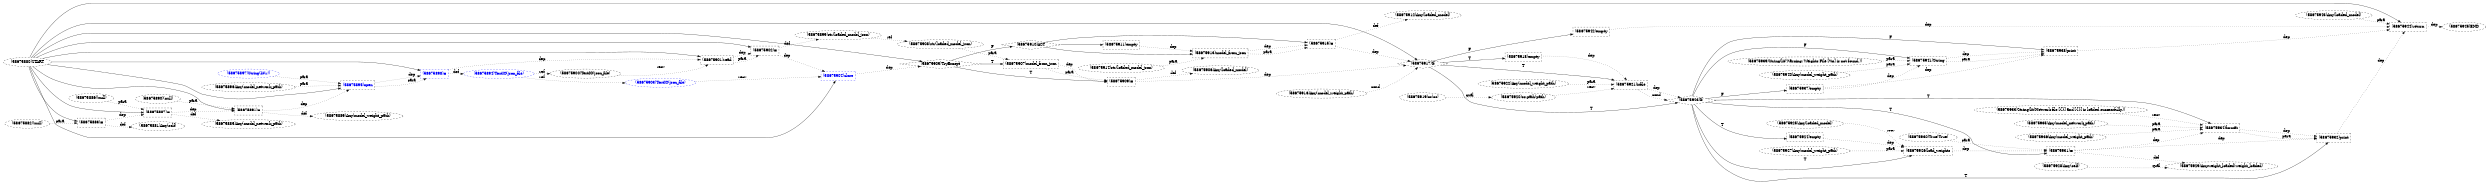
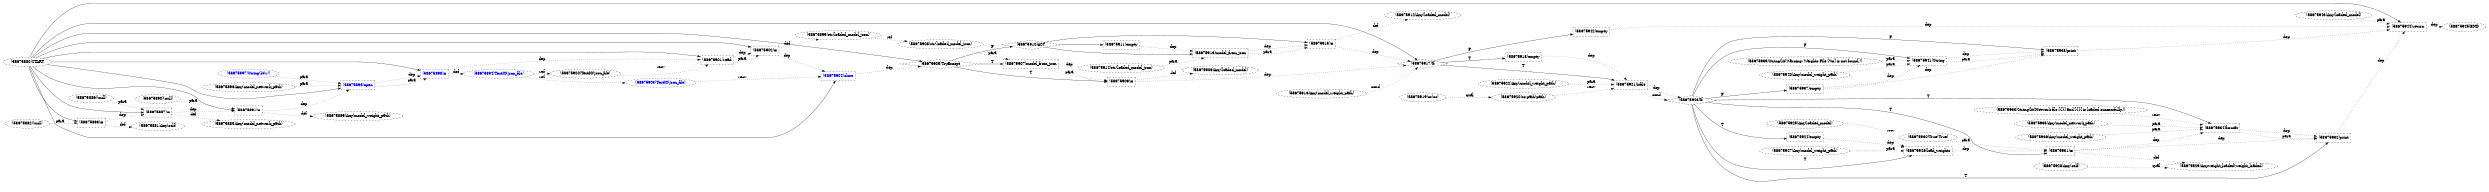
(1545, 112) -> none
